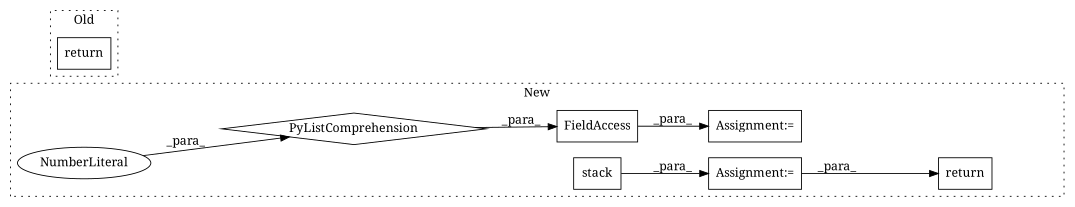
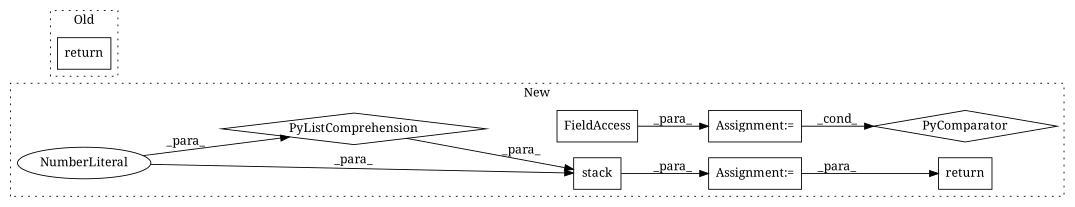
none -> (965, 126)
(512, 127) -> (485, 153)
none -> (358, 169)
